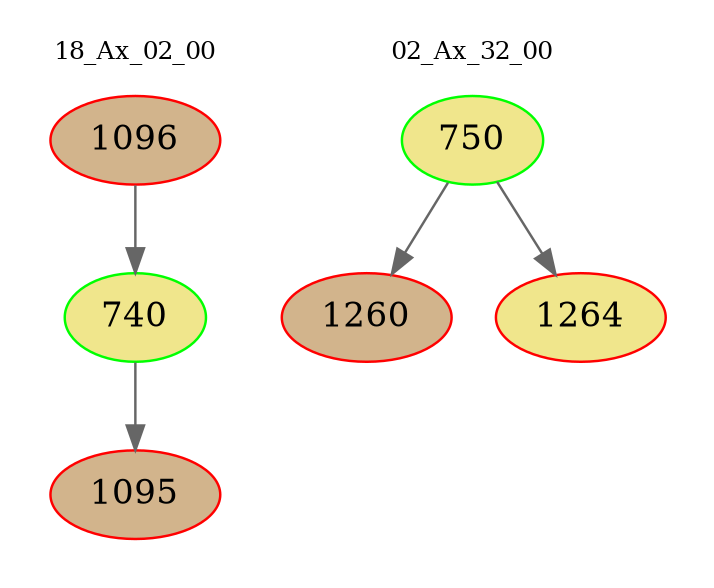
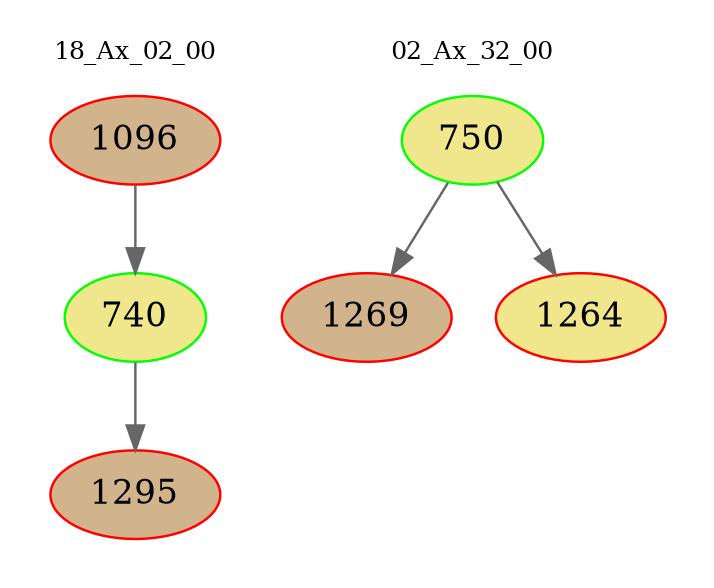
(367, 317) -> (367, 317)
(135, 495) -> (135, 495)
